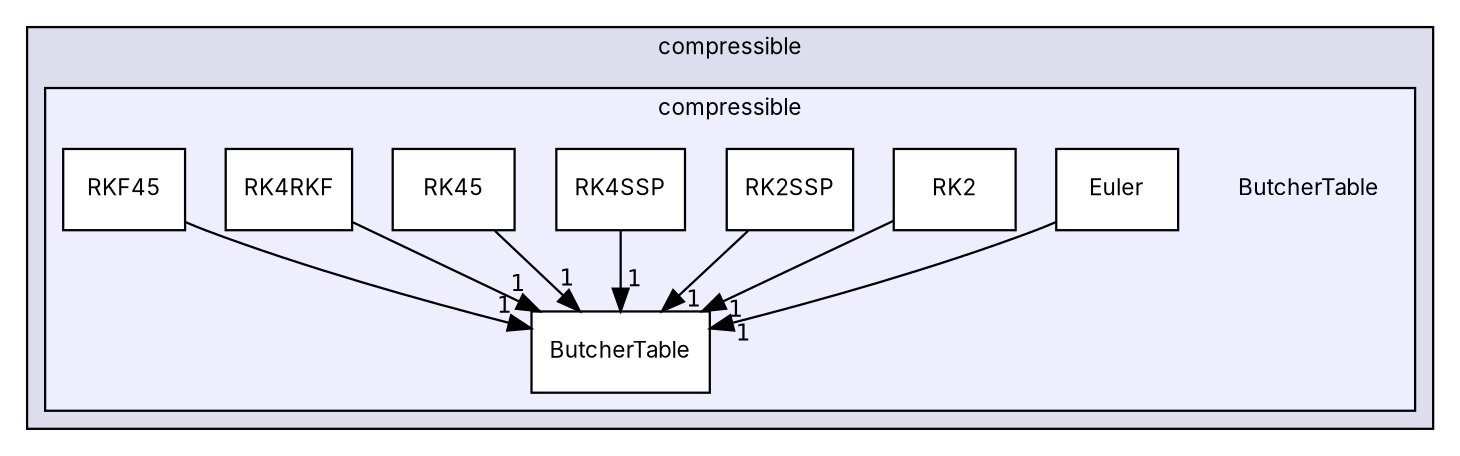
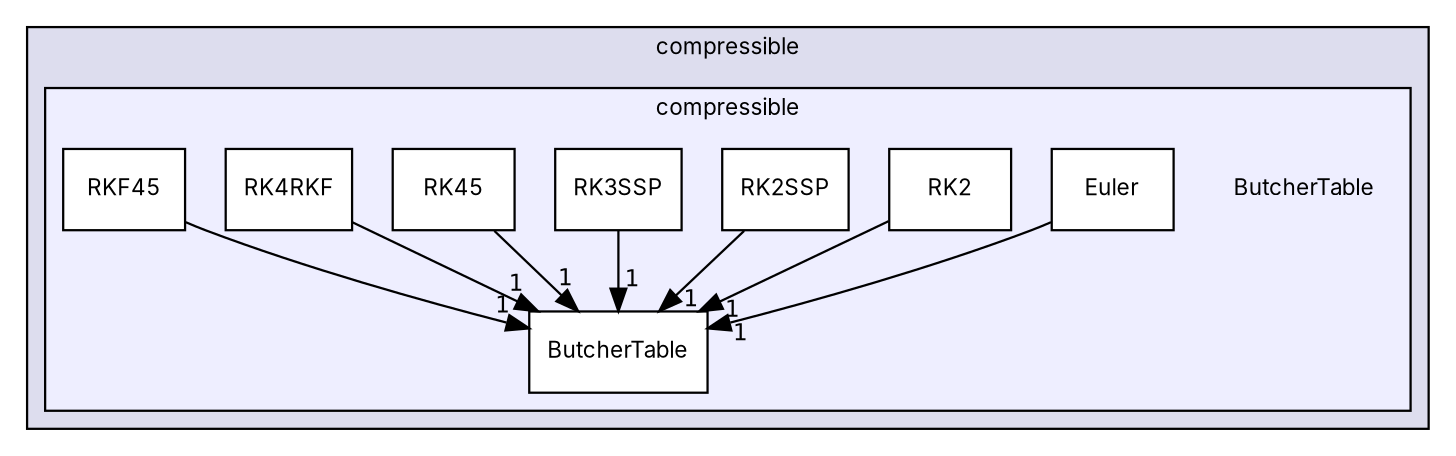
(621, 190) -> (618, 190)
